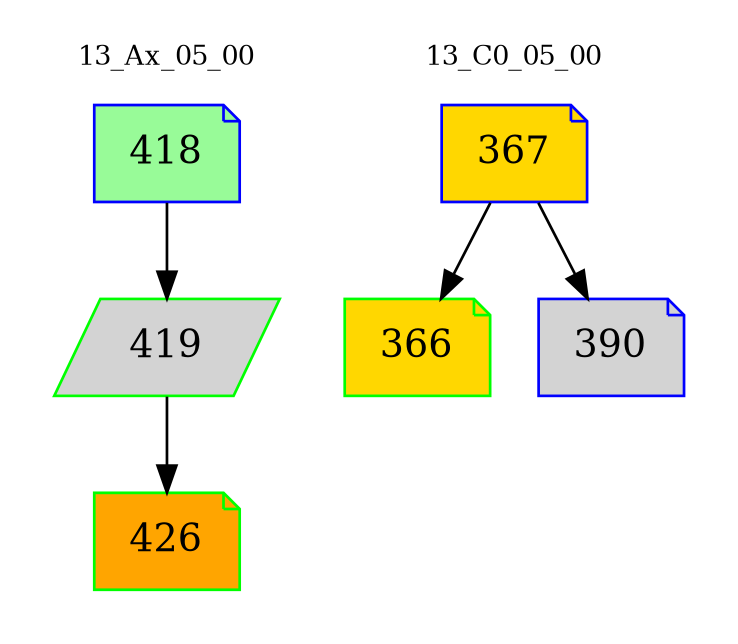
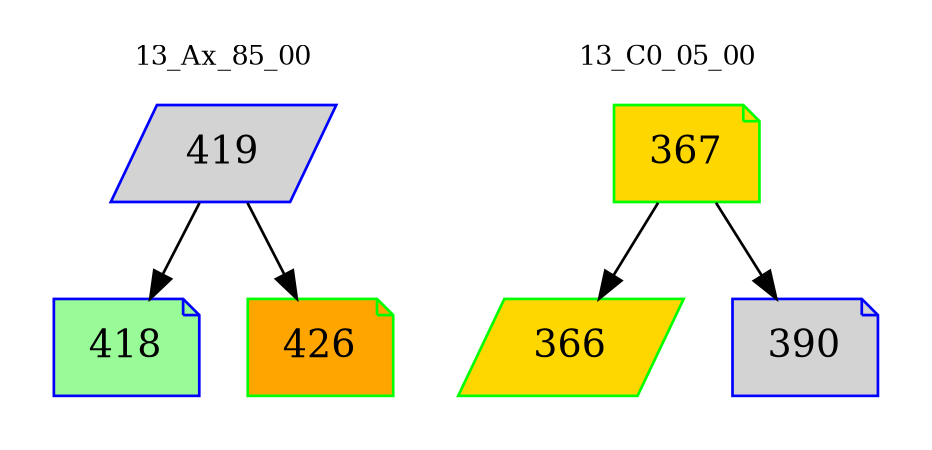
(167, 58) -> (224, 58)
(514, 154) -> (687, 154)
(167, 237) -> (181, 238)
(167, 347) -> (224, 154)
(417, 347) -> (571, 347)
